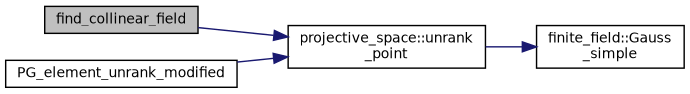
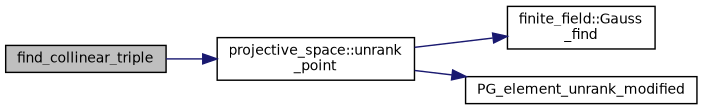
(121, 20) -> (86, 59)
(610, 47) -> (581, 28)
(255, 60) -> (433, 73)
